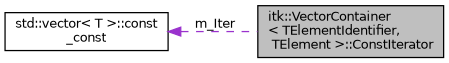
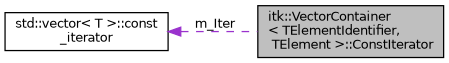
(87, 32) -> (87, 32)
